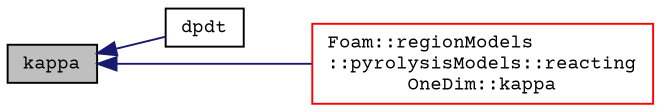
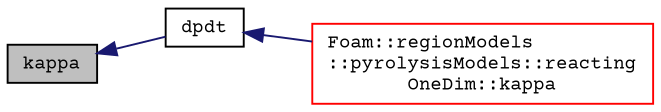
(214, 64) -> (288, 38)
